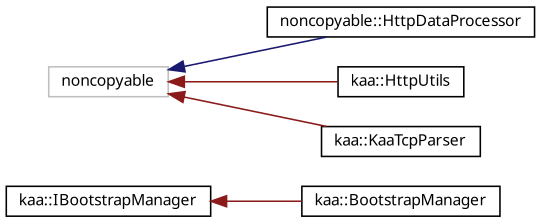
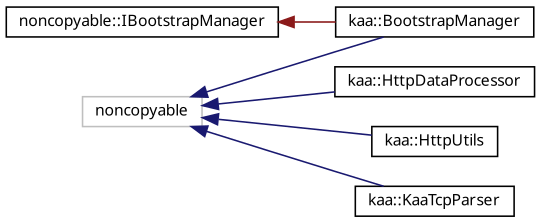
(401, 22) -> (435, 82)
none -> (295, 64)
(261, 82) -> (295, 127)
(255, 112) -> (295, 159)
(108, 201) -> (142, 22)
